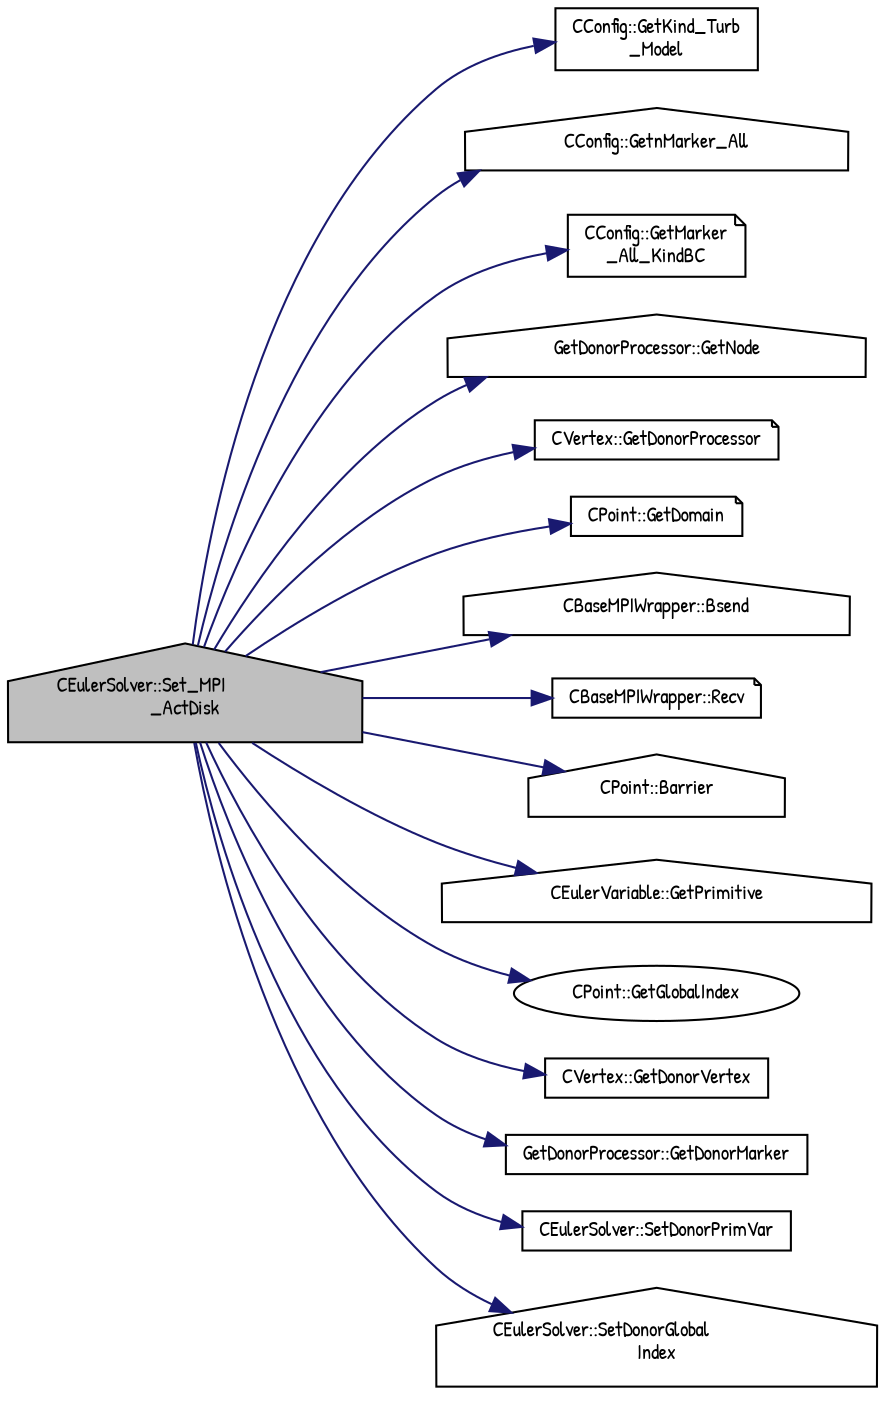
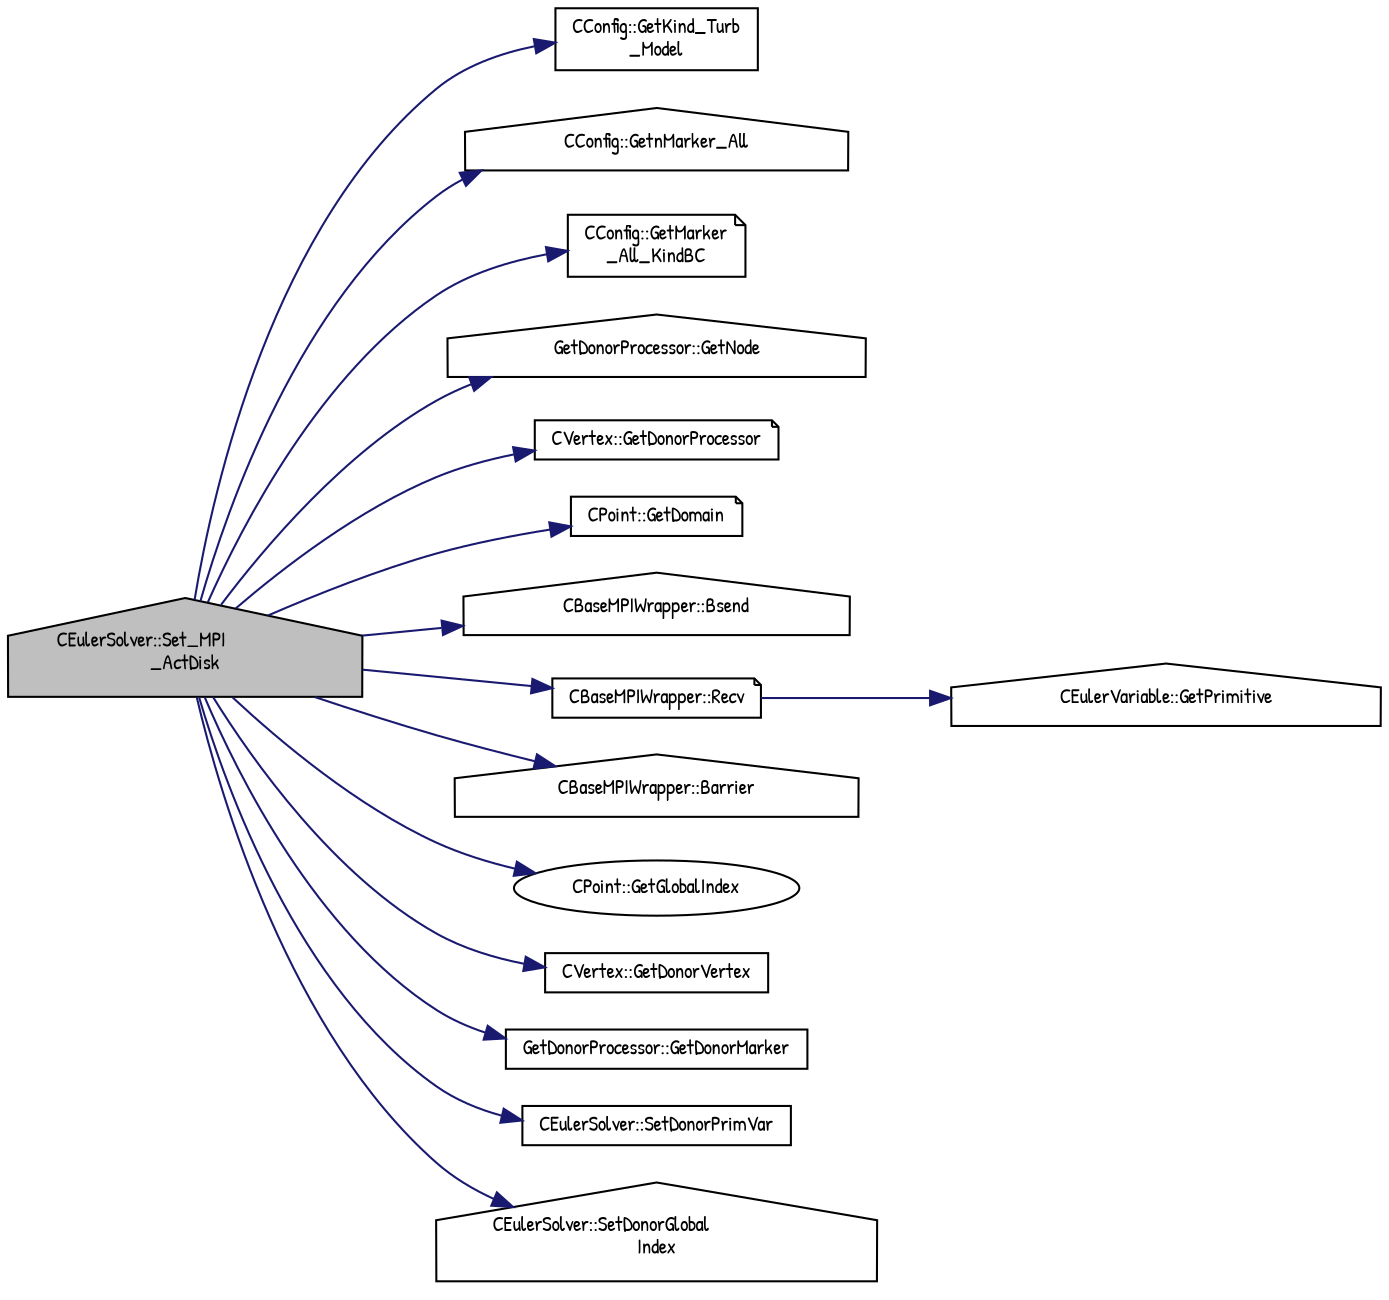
(657, 789) -> (657, 789)
(379, 817) -> (845, 698)
